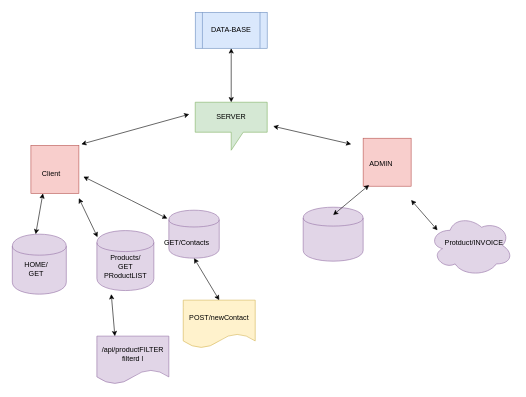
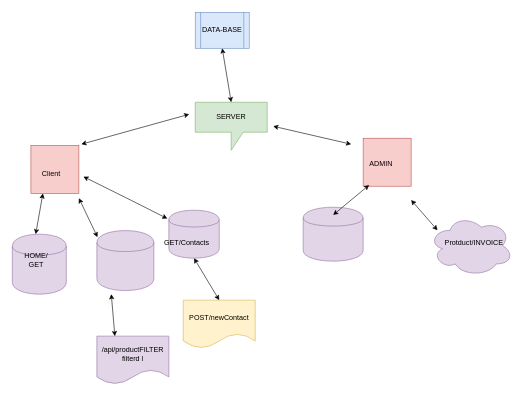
(231, 30) -> (222, 30)
(125, 267) -> none
(36, 270) -> (36, 261)
